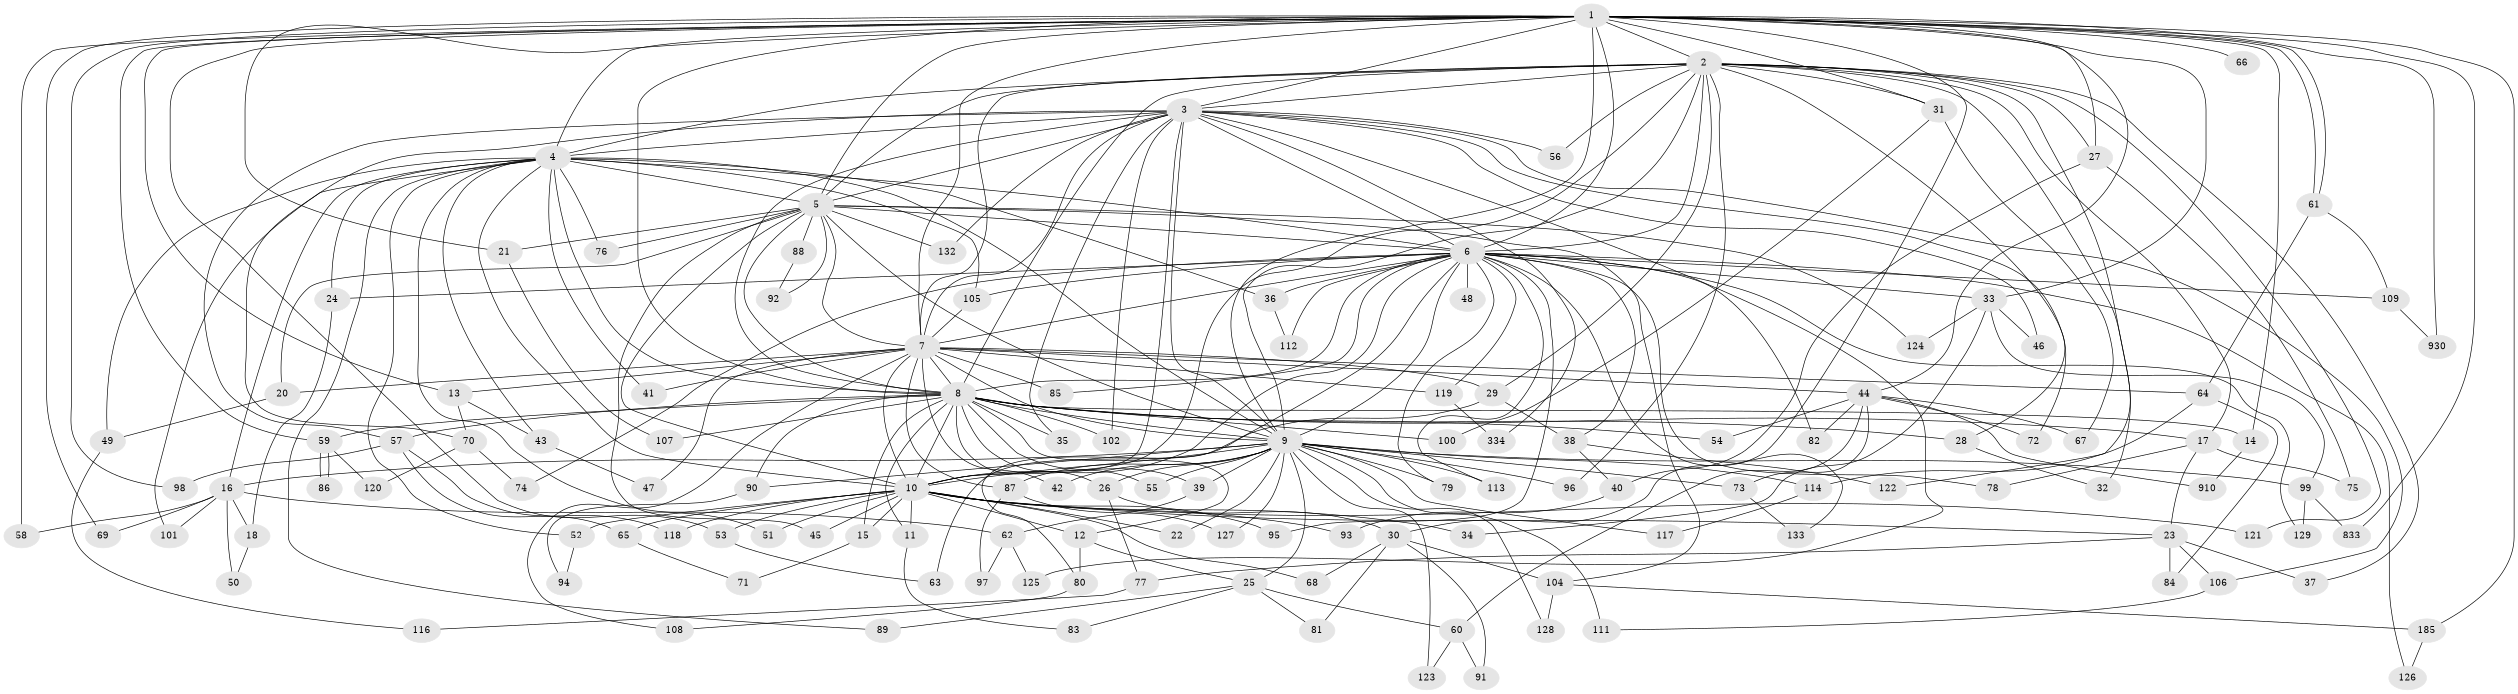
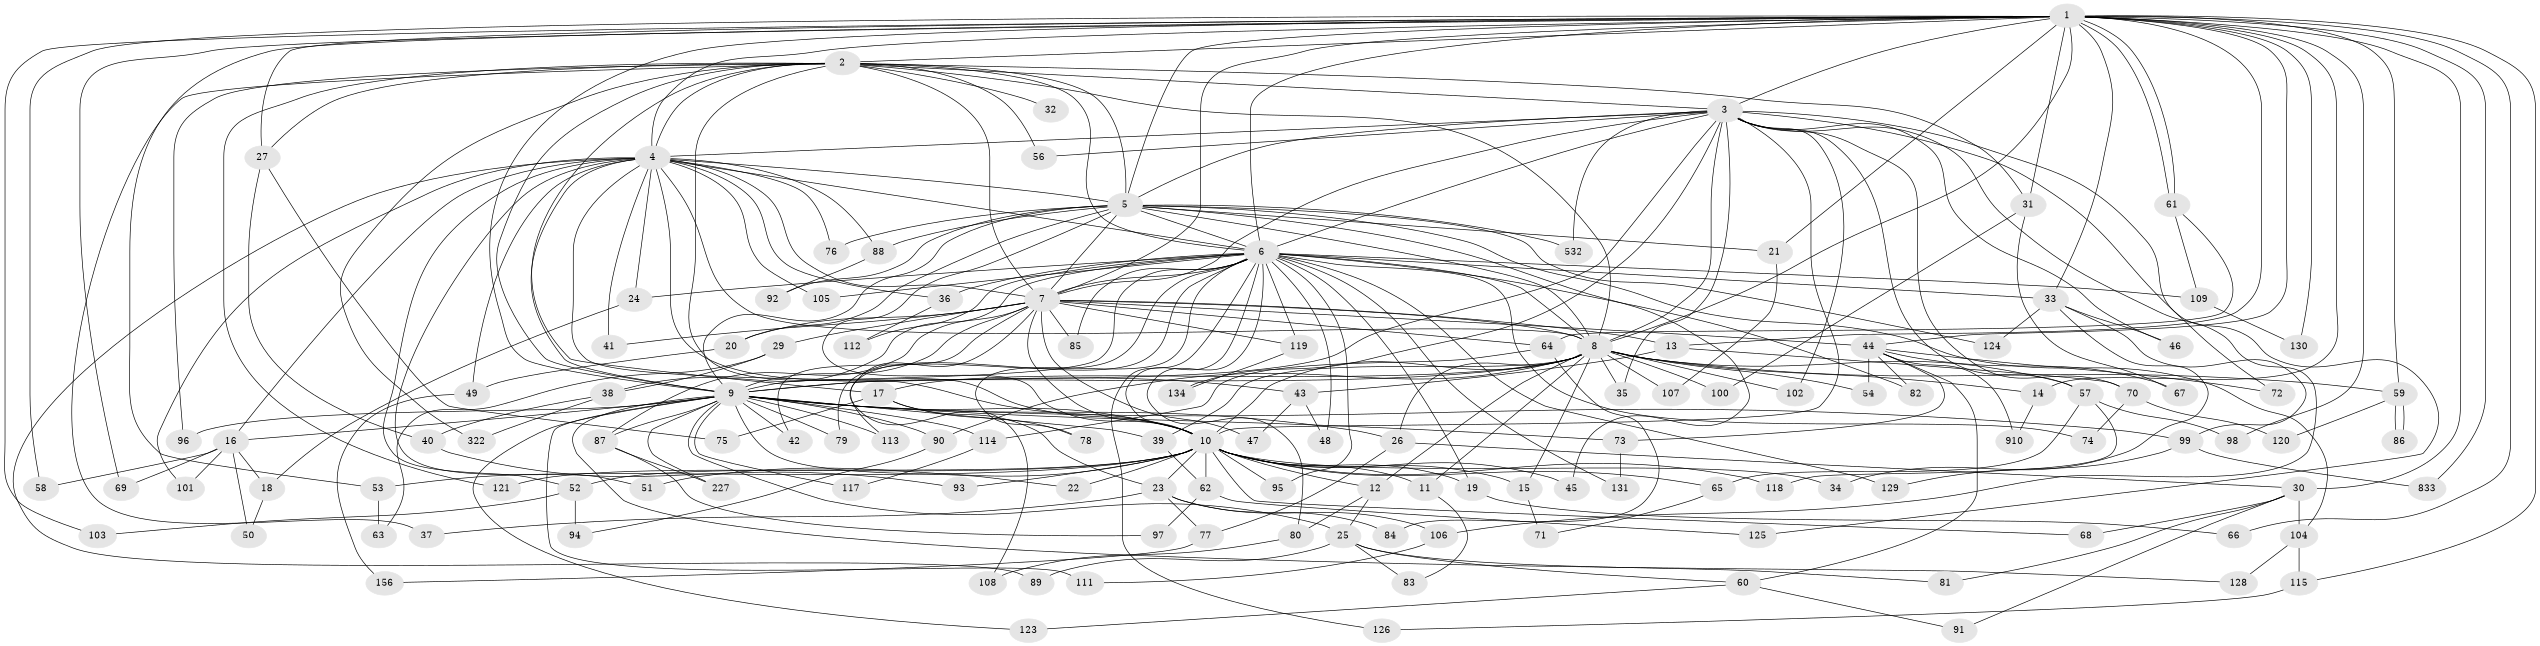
none -> (760, 170)
(947, 252) -> (1574, 252)
(1665, 252) -> none
(947, 323) -> (815, 268)
(2437, 347) -> (2299, 347)
none -> (1314, 419)
(1497, 441) -> (1177, 394)
(1962, 441) -> none
(1152, 489) -> none
none -> (1473, 489)
(1888, 489) -> (477, 441)
(805, 515) -> (1206, 465)
none -> (98, 536)
(1226, 536) -> (721, 489)
(1796, 536) -> (1620, 489)
(422, 631) -> (385, 583)
(2427, 631) -> (2299, 583)
